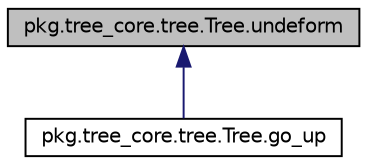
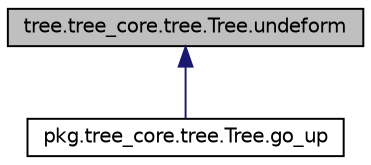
(184, 27) -> (186, 27)
